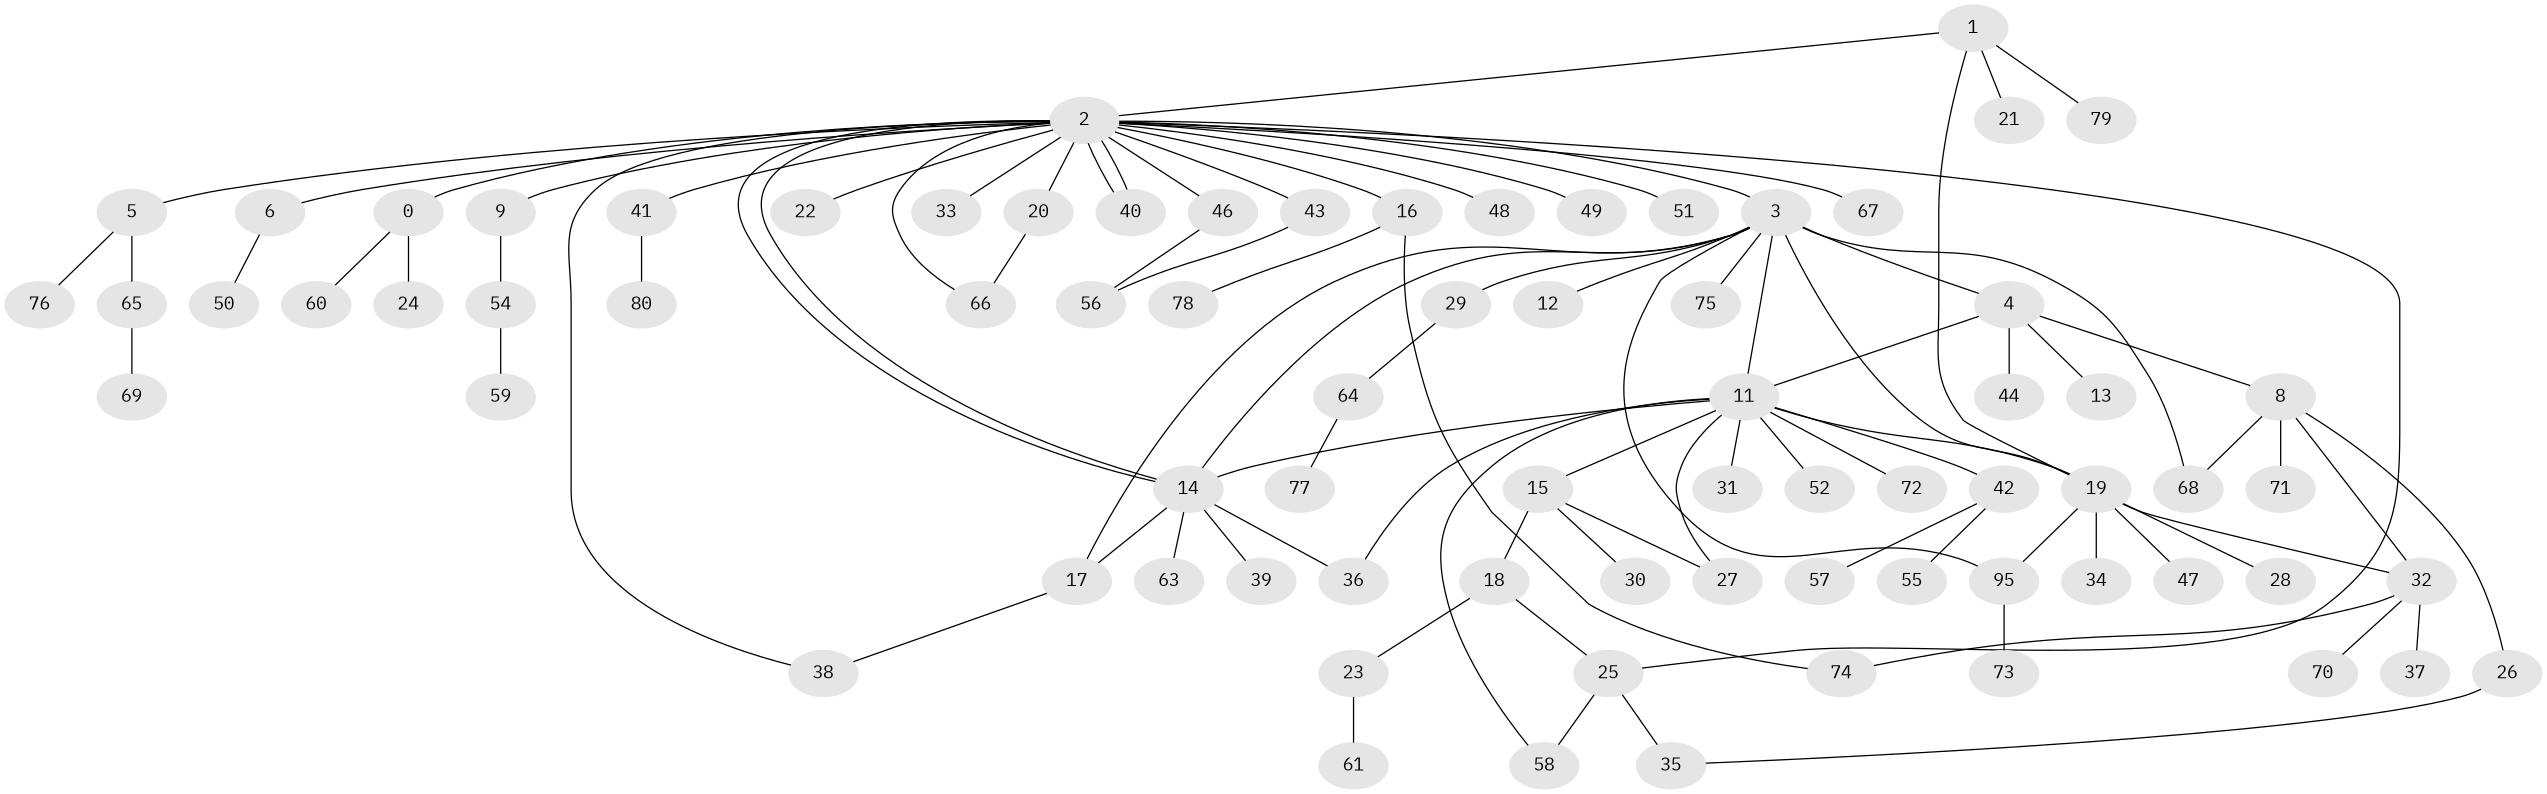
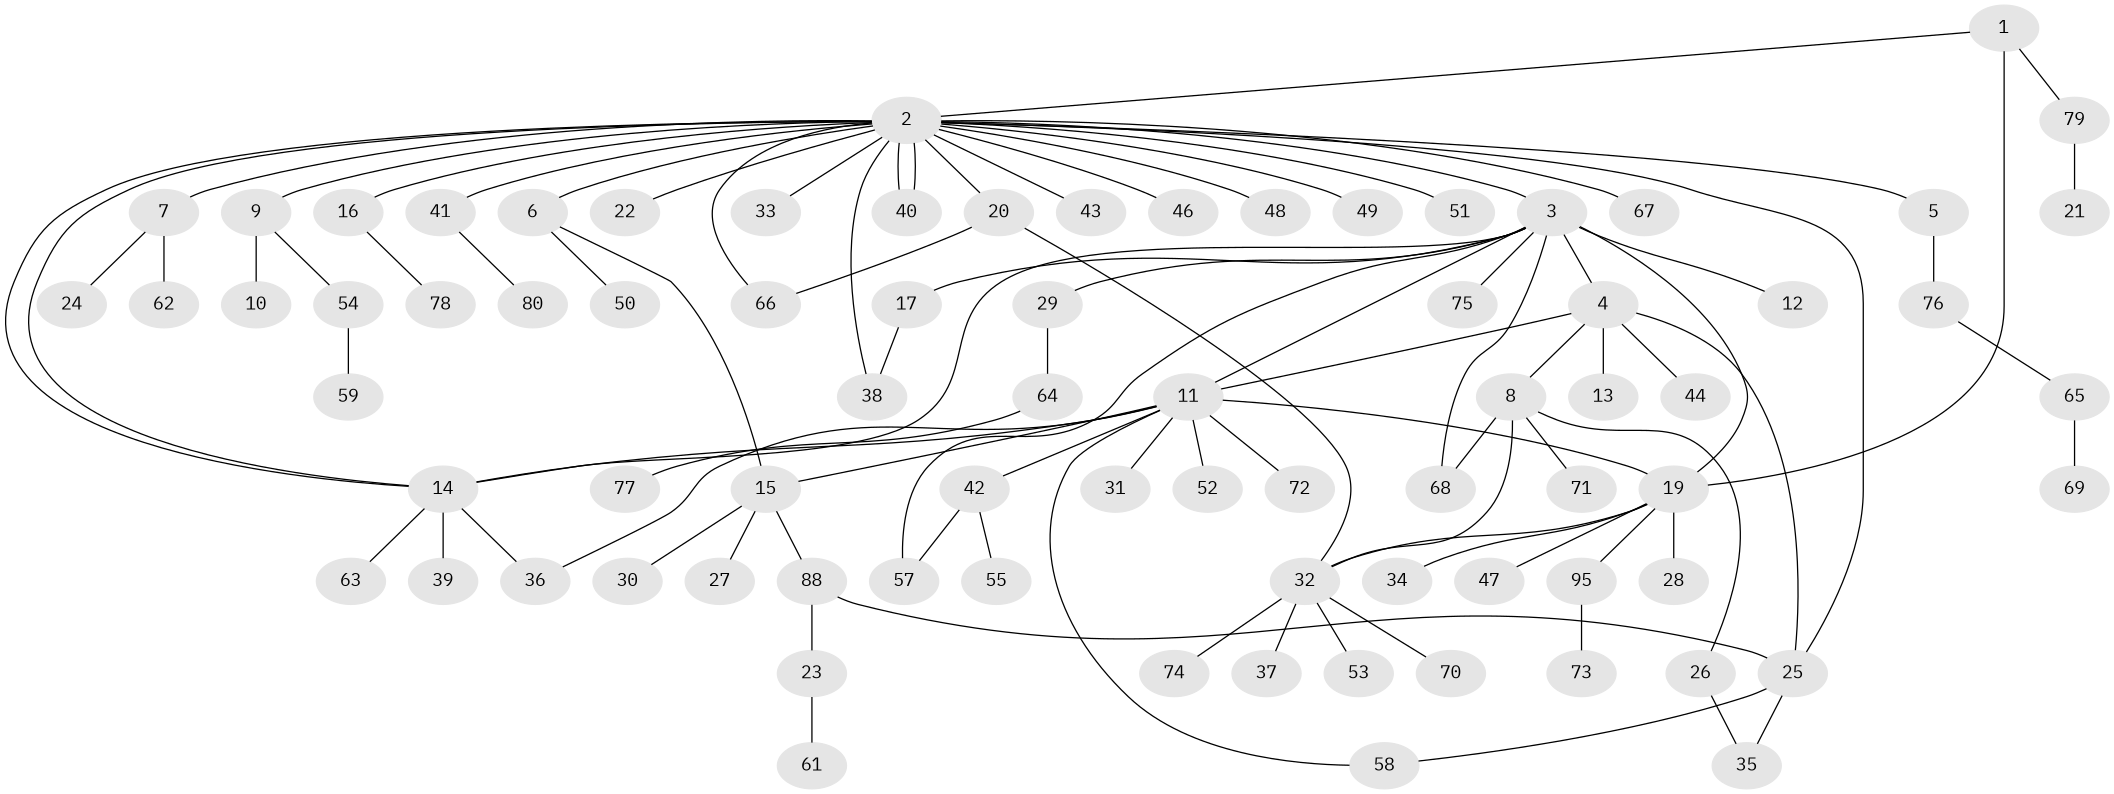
(1991, 74) -> (2074, 167)
(408, 213) -> (164, 213)
(132, 259) -> (2004, 351)
none -> (256, 305)
(316, 305) -> (164, 305)
(1091, 305) -> none
none -> (697, 314)
none -> (1228, 356)
none -> (1778, 447)
(1676, 485) -> none
(1667, 494) -> (1172, 354)
(1504, 524) -> none
(1133, 535) -> none
(1494, 581) -> (812, 581)
none -> (1359, 674)
